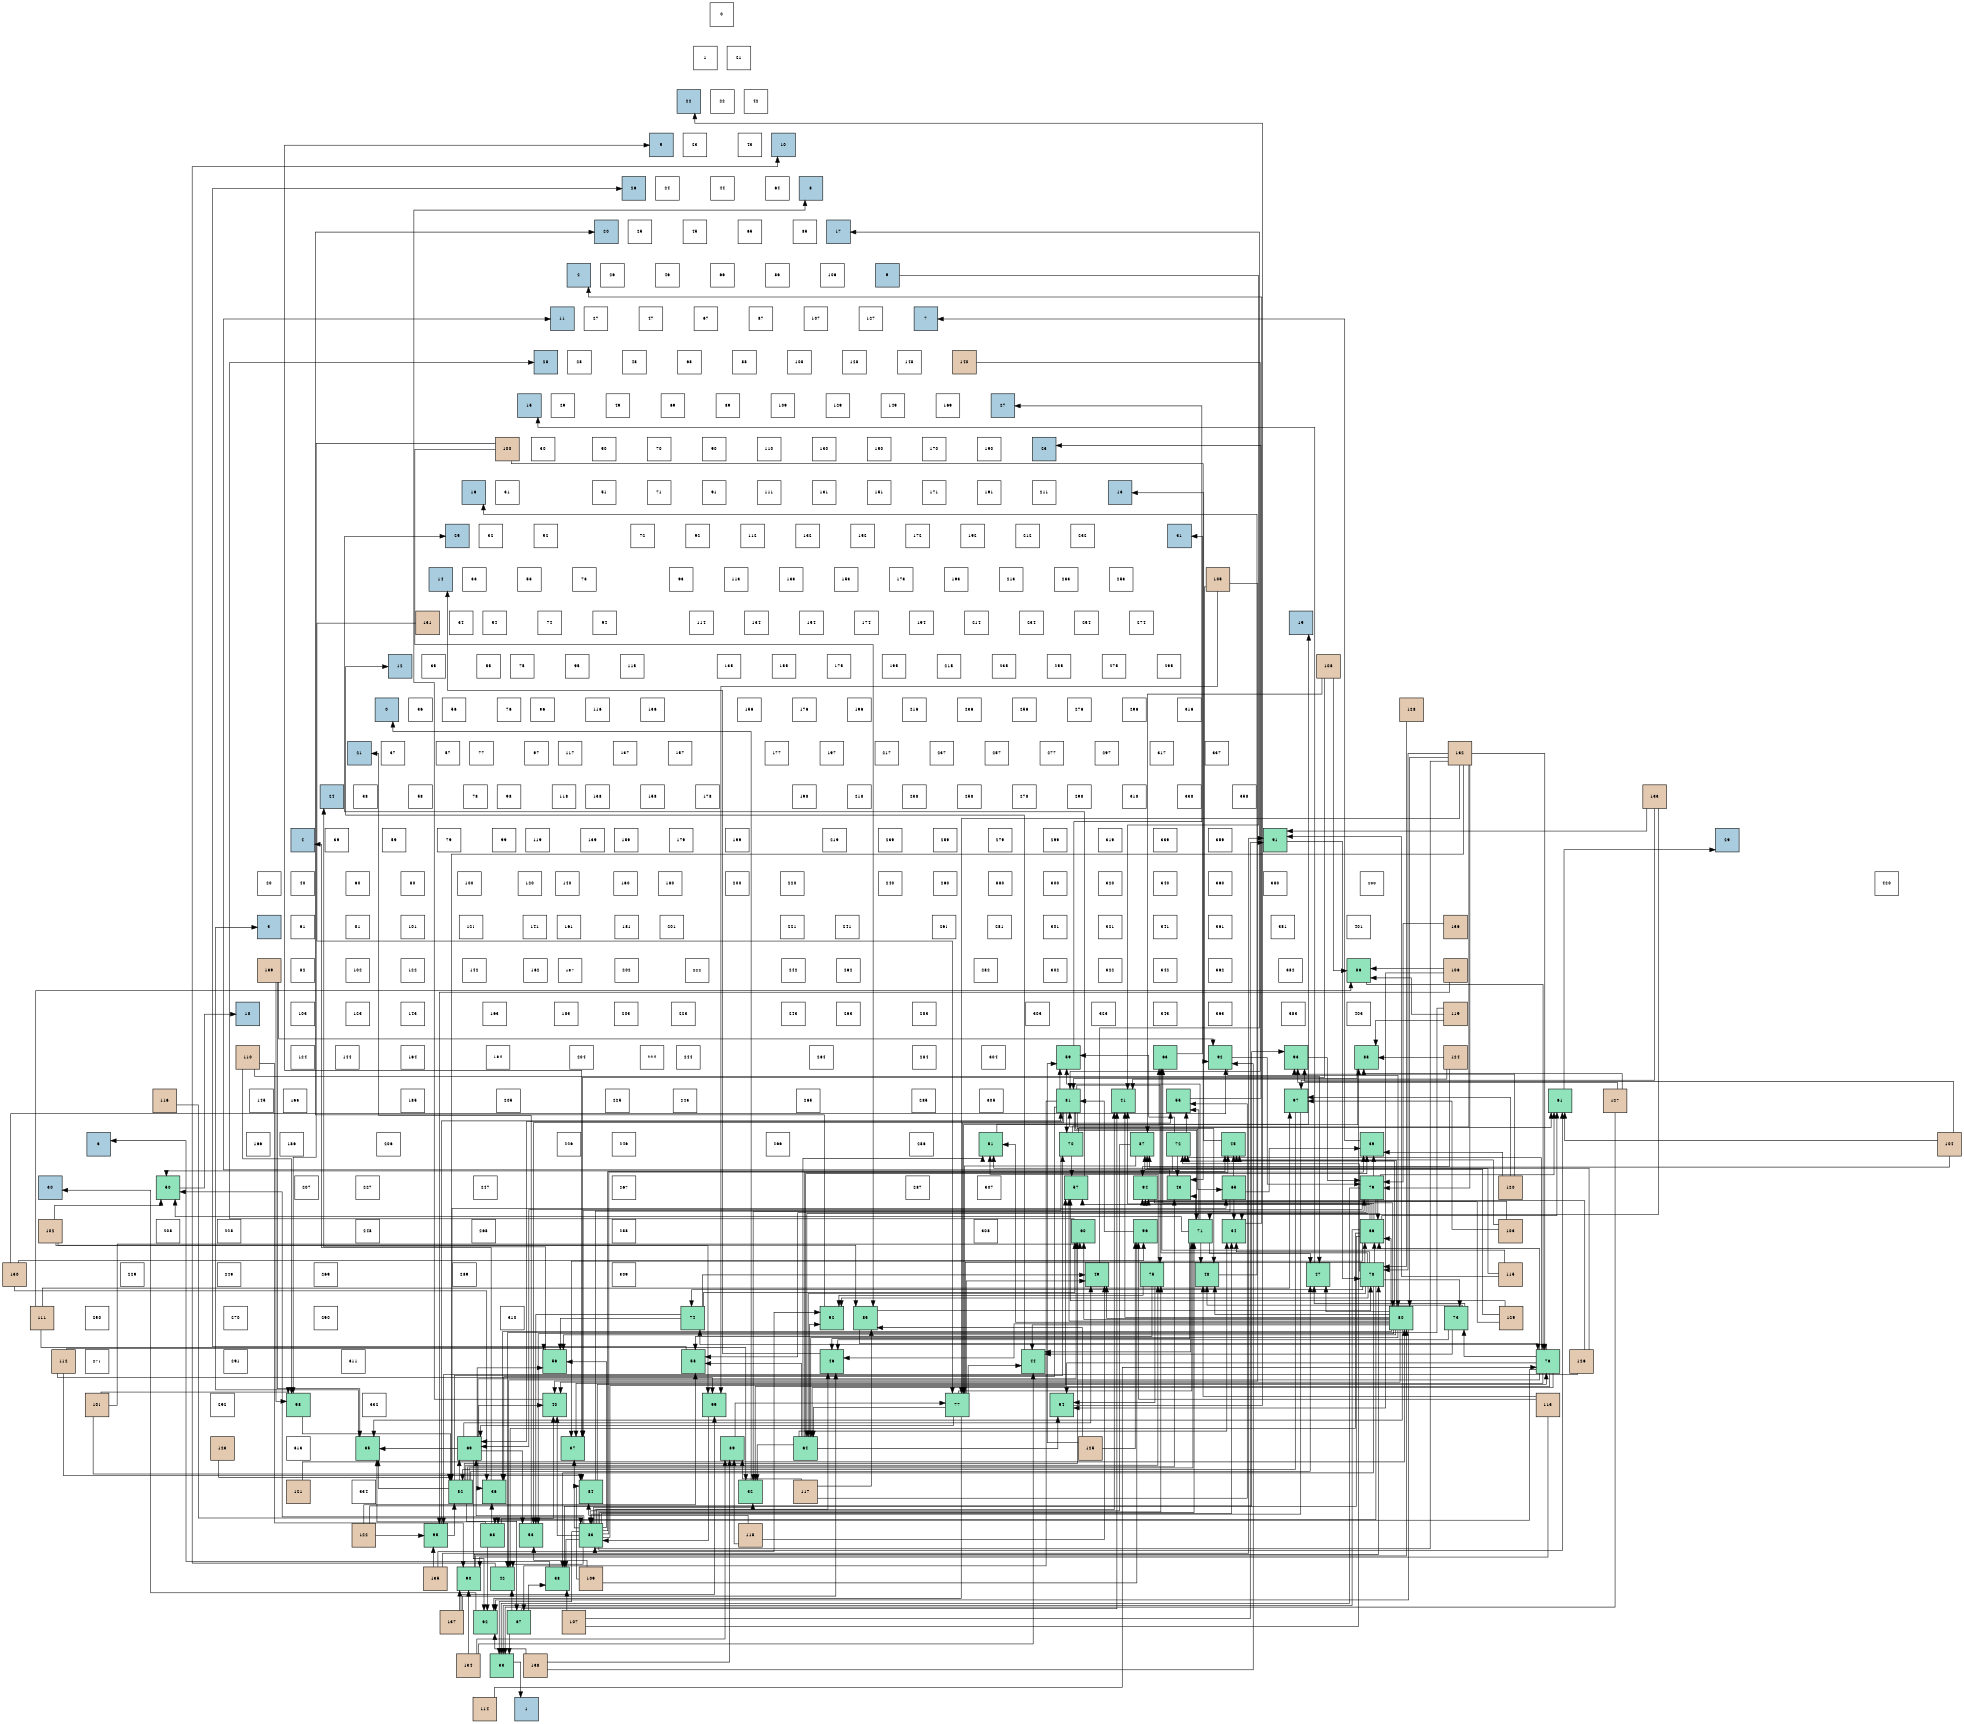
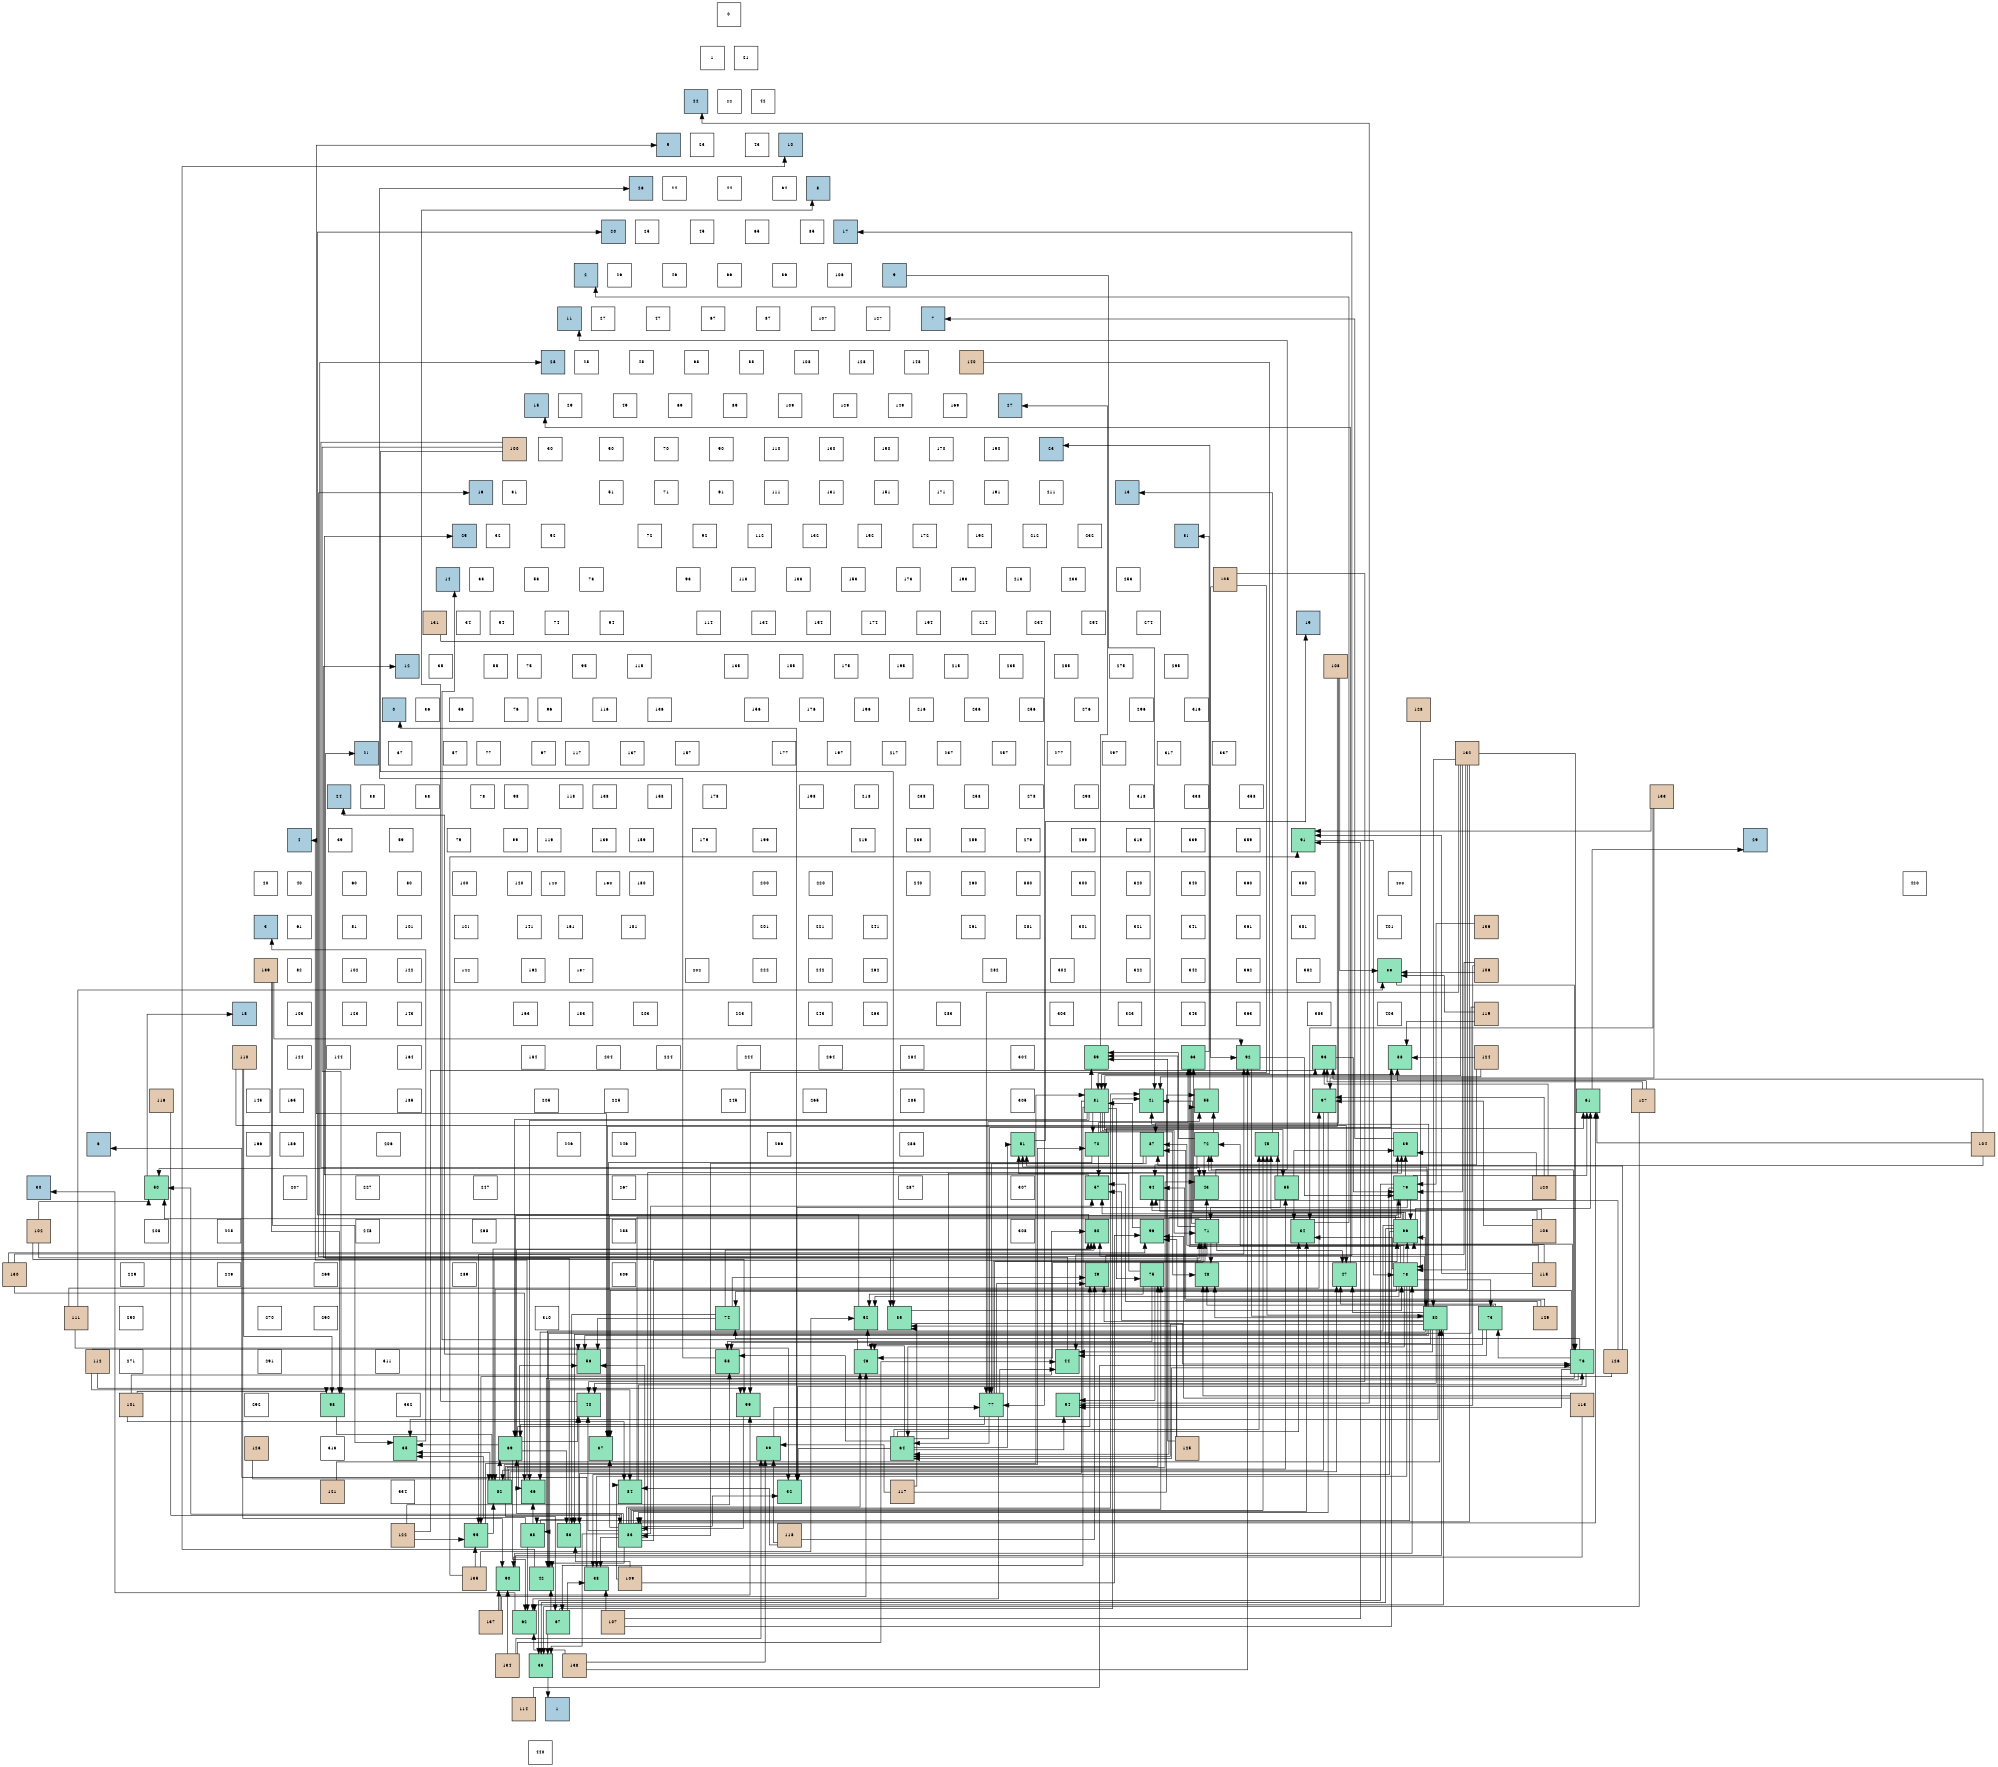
none -> (540, 1753)
